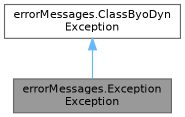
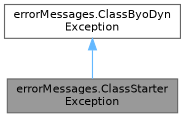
(92, 96) -> (92, 96)
